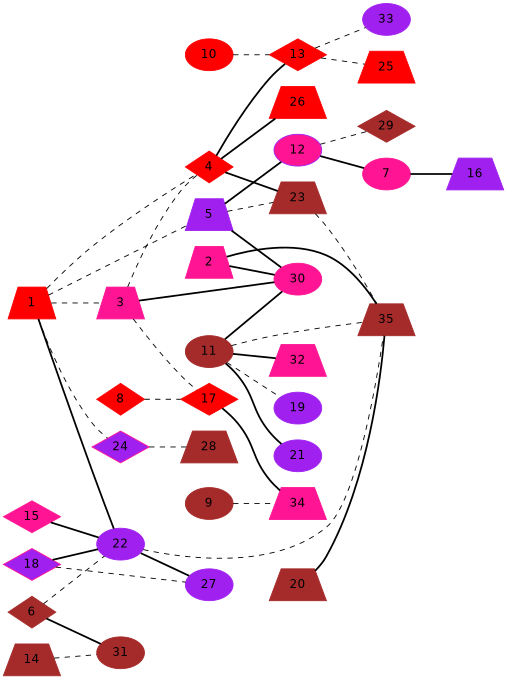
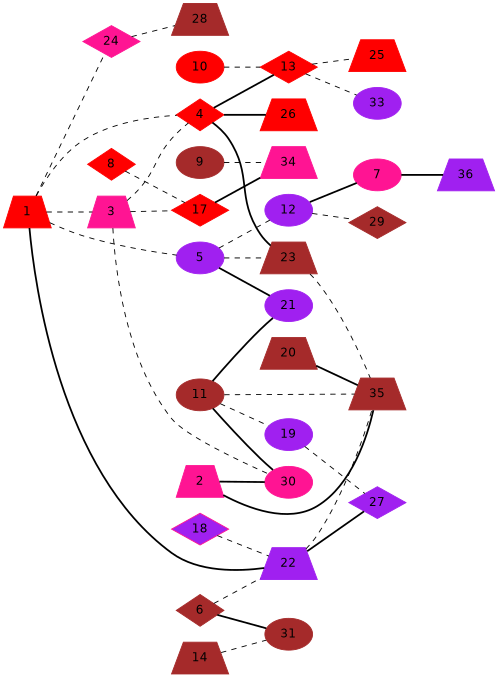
(298, 150) -> (289, 210)
(475, 174) -> (466, 175)
(247, 187) -> (244, 234)
(209, 215) -> (200, 258)
(251, 245) -> (244, 282)
(207, 291) -> (148, 380)
(298, 360) -> none
(121, 447) -> (111, 42)
(32, 517) -> none
(121, 544) -> (289, 564)
(75, 555) -> (243, 546)
(121, 575) -> (335, 470)
(209, 585) -> (377, 503)
